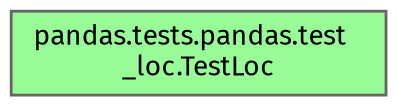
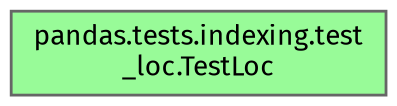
(199, 53) -> (199, 53)
